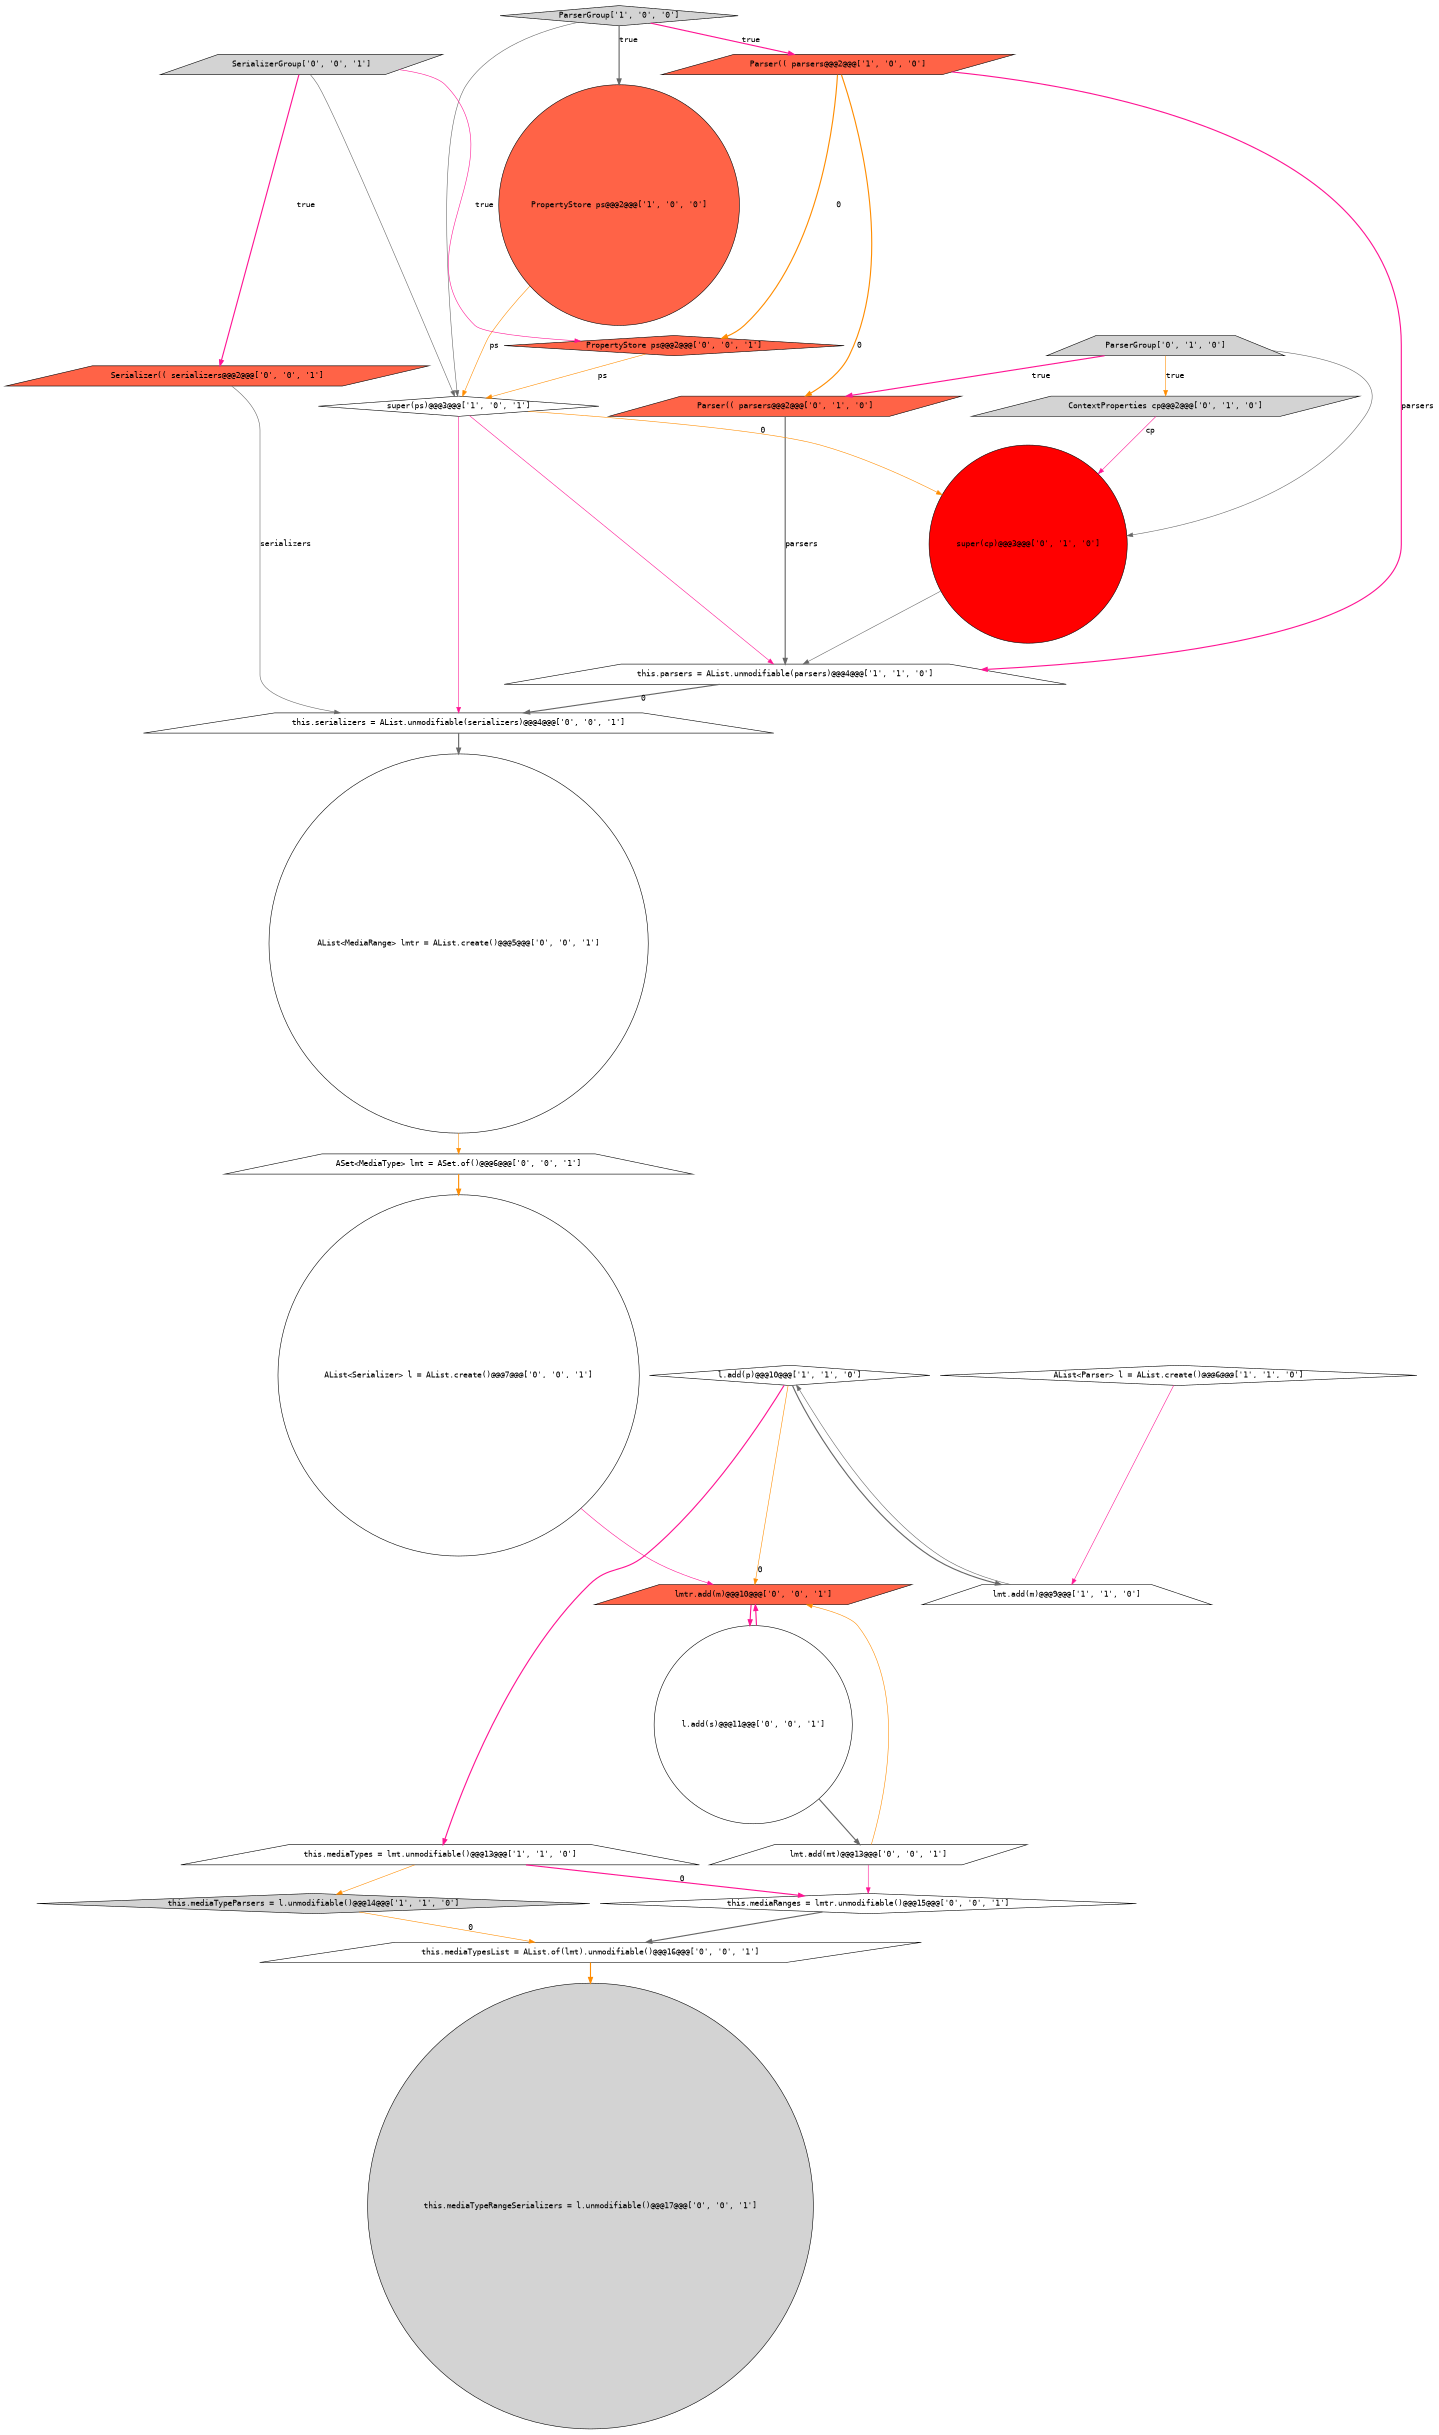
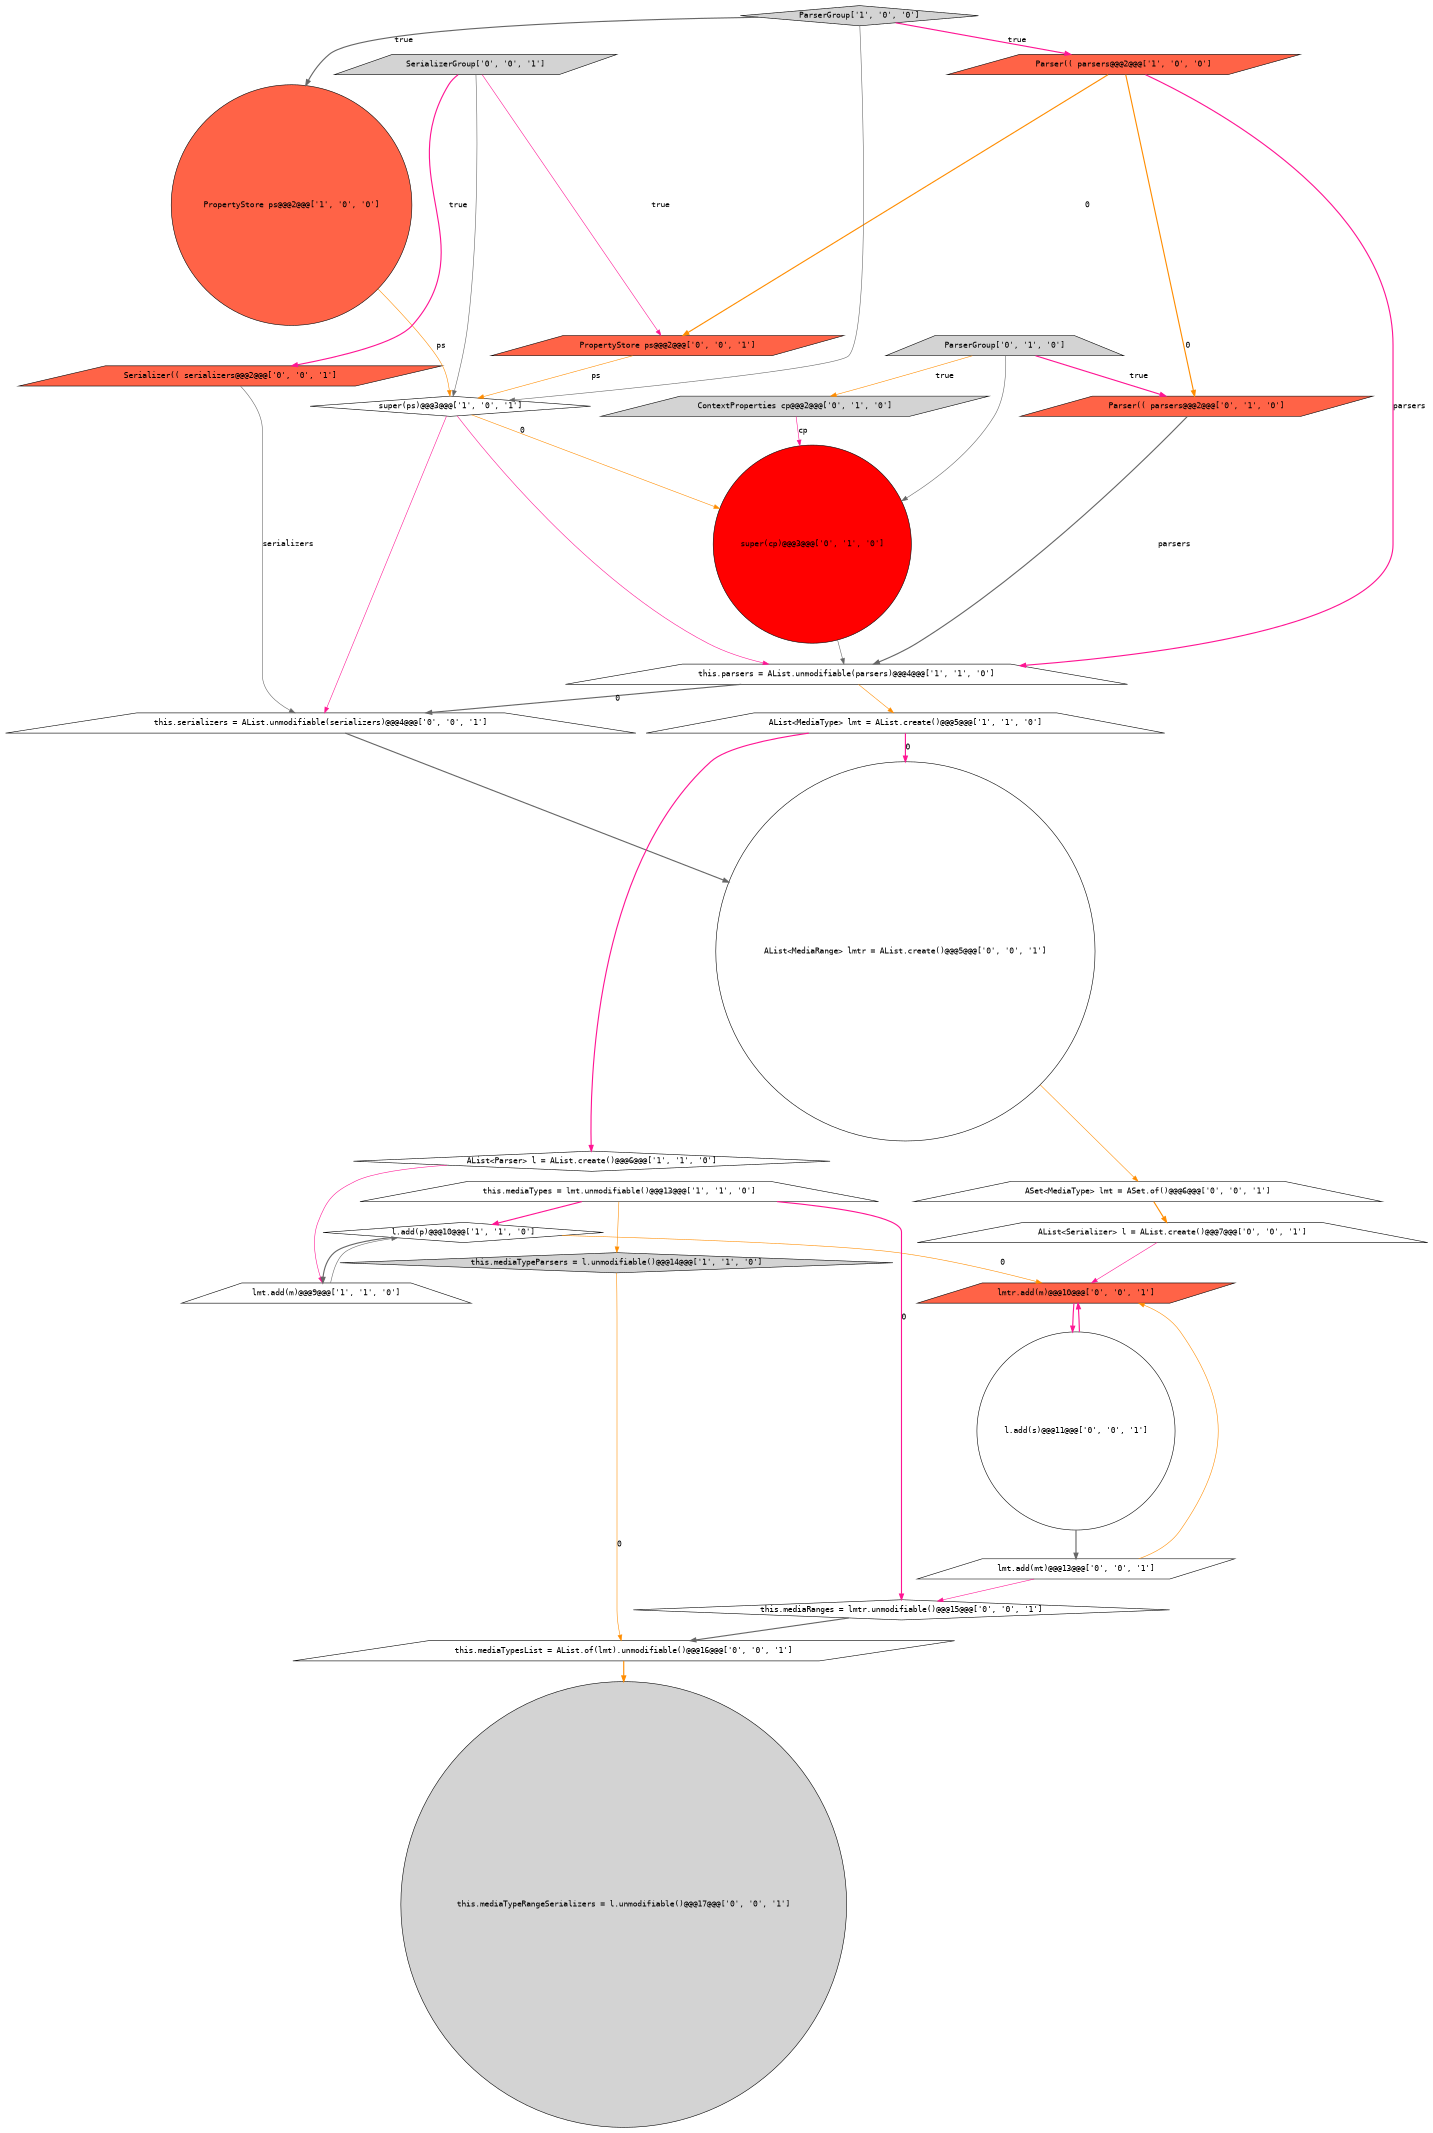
(674, 346) -> (667, 346)
none -> (905, 723)
(459, 1375) -> (1172, 1232)
(586, 1589) -> (540, 1212)
